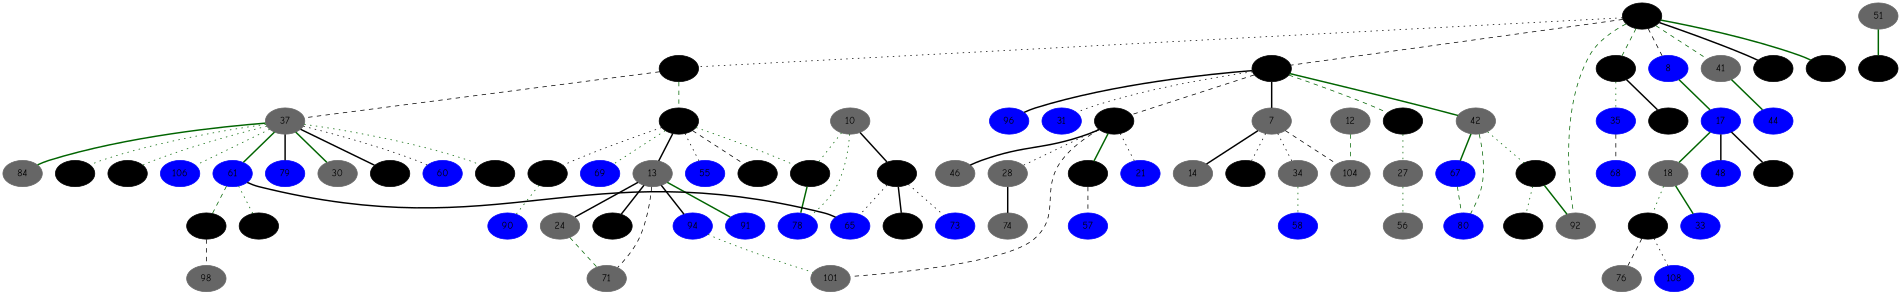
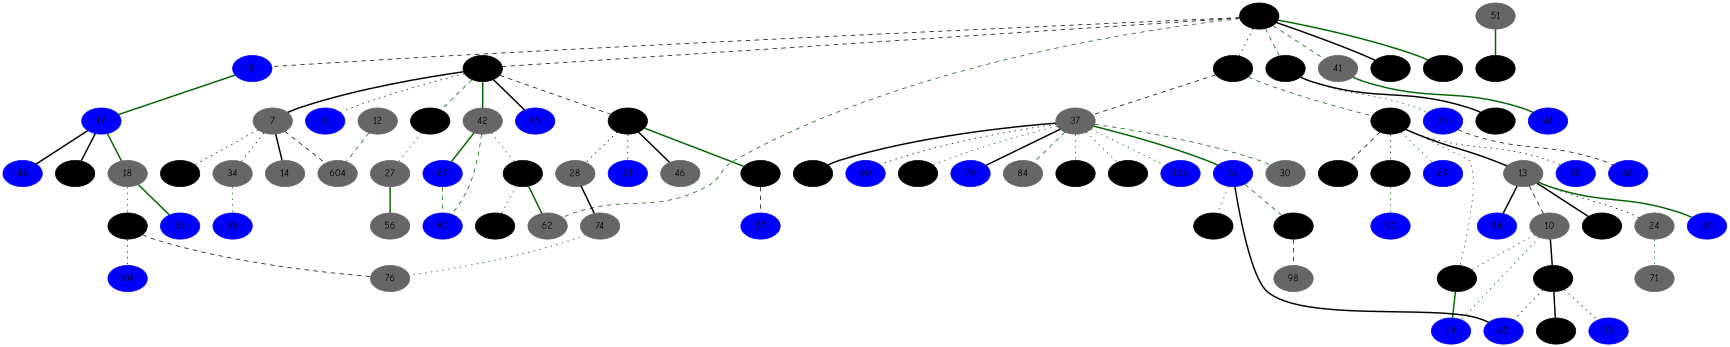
(150, 137) -> (1049, 147)
(311, 147) -> (1184, 140)
(1350, 174) -> (338, 174)
(606, 200) -> (1599, 203)
(1403, 200) -> (390, 200)
(1576, 226) -> (548, 226)
(642, 230) -> (1536, 200)
(583, 252) -> (1654, 252)
none -> (498, 259)
(831, 279) -> none
